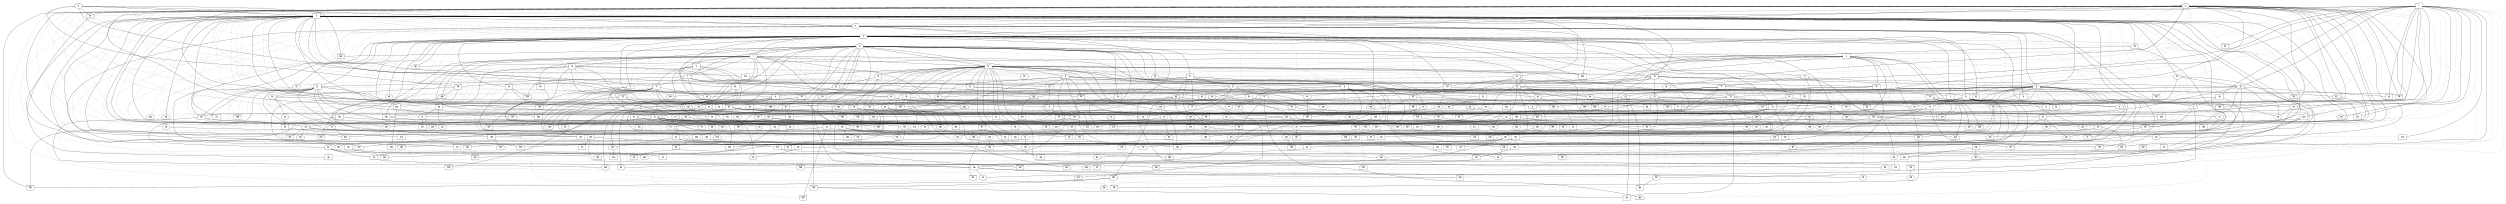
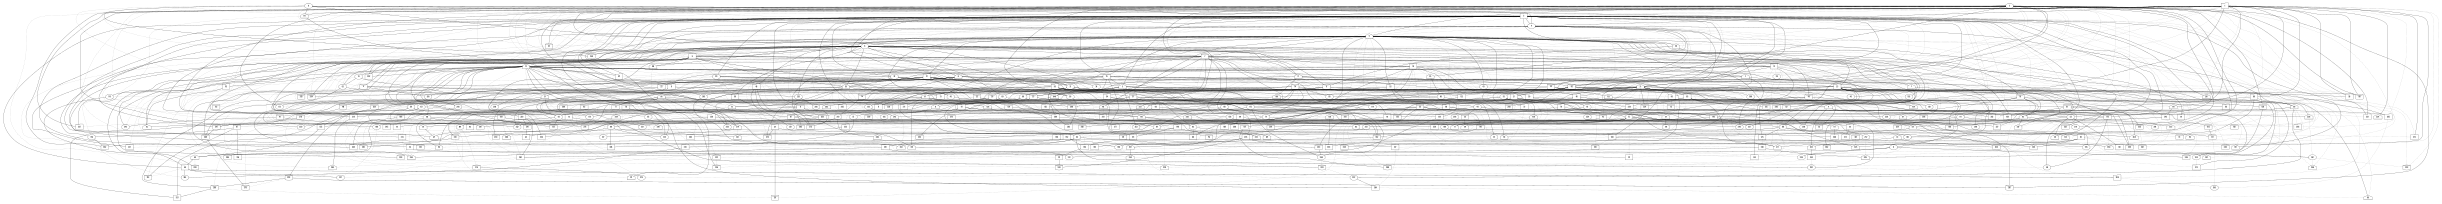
none -> (1667, 45)
